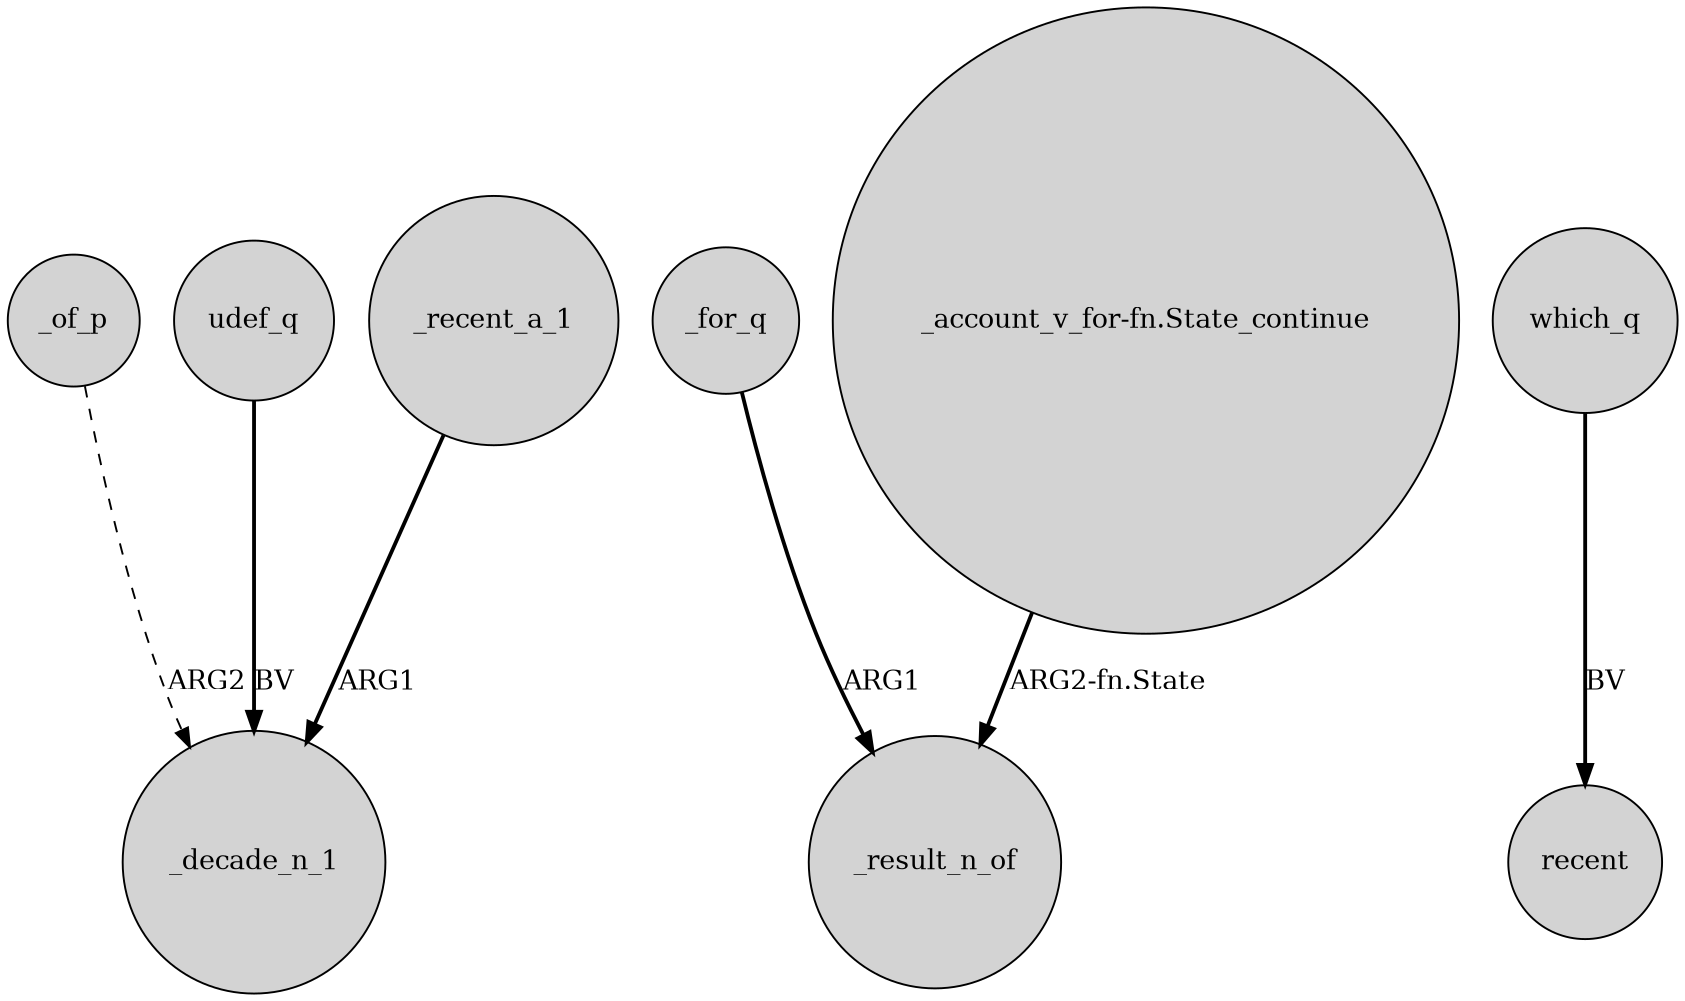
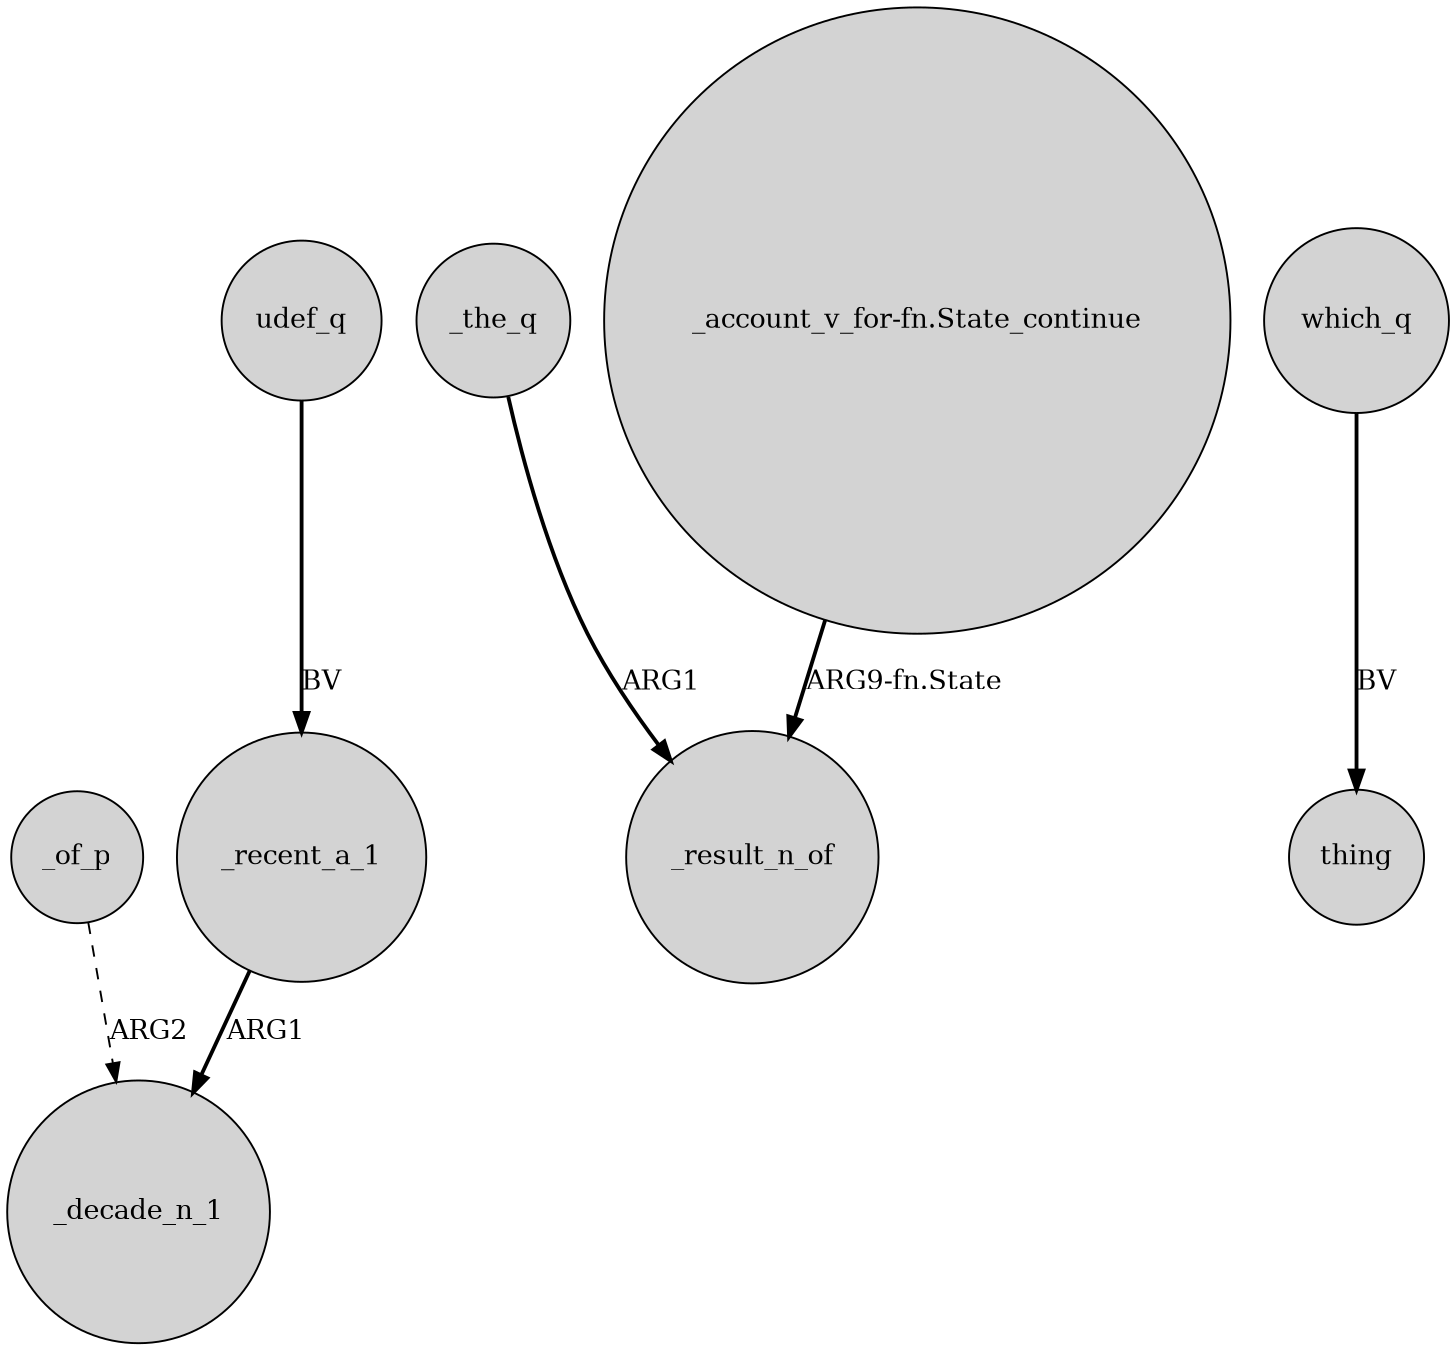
(726, 321) -> (493, 321)
(254, 556) -> (302, 557)
(1109, 682) -> (905, 682)
(1585, 862) -> (1357, 857)
